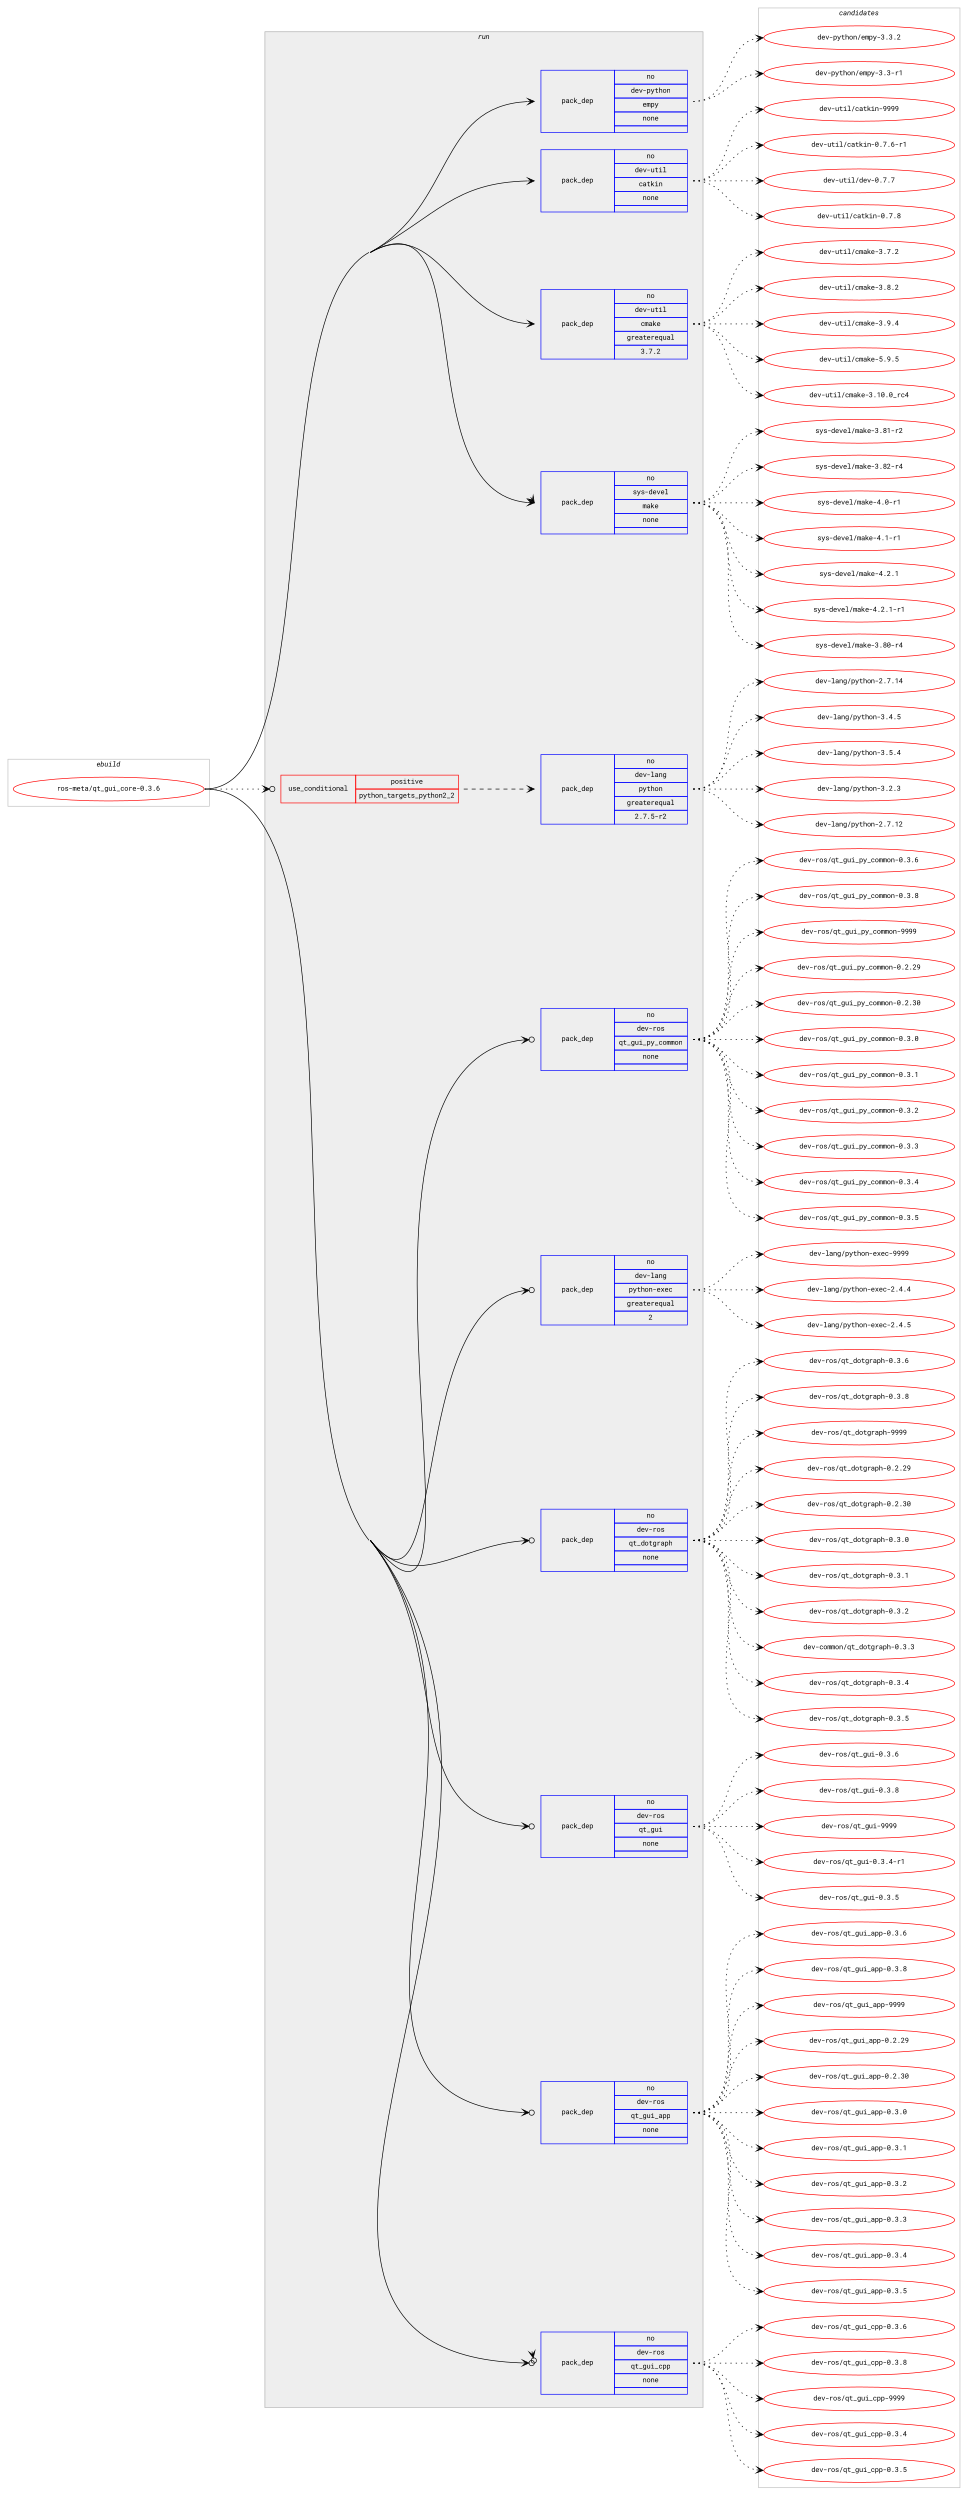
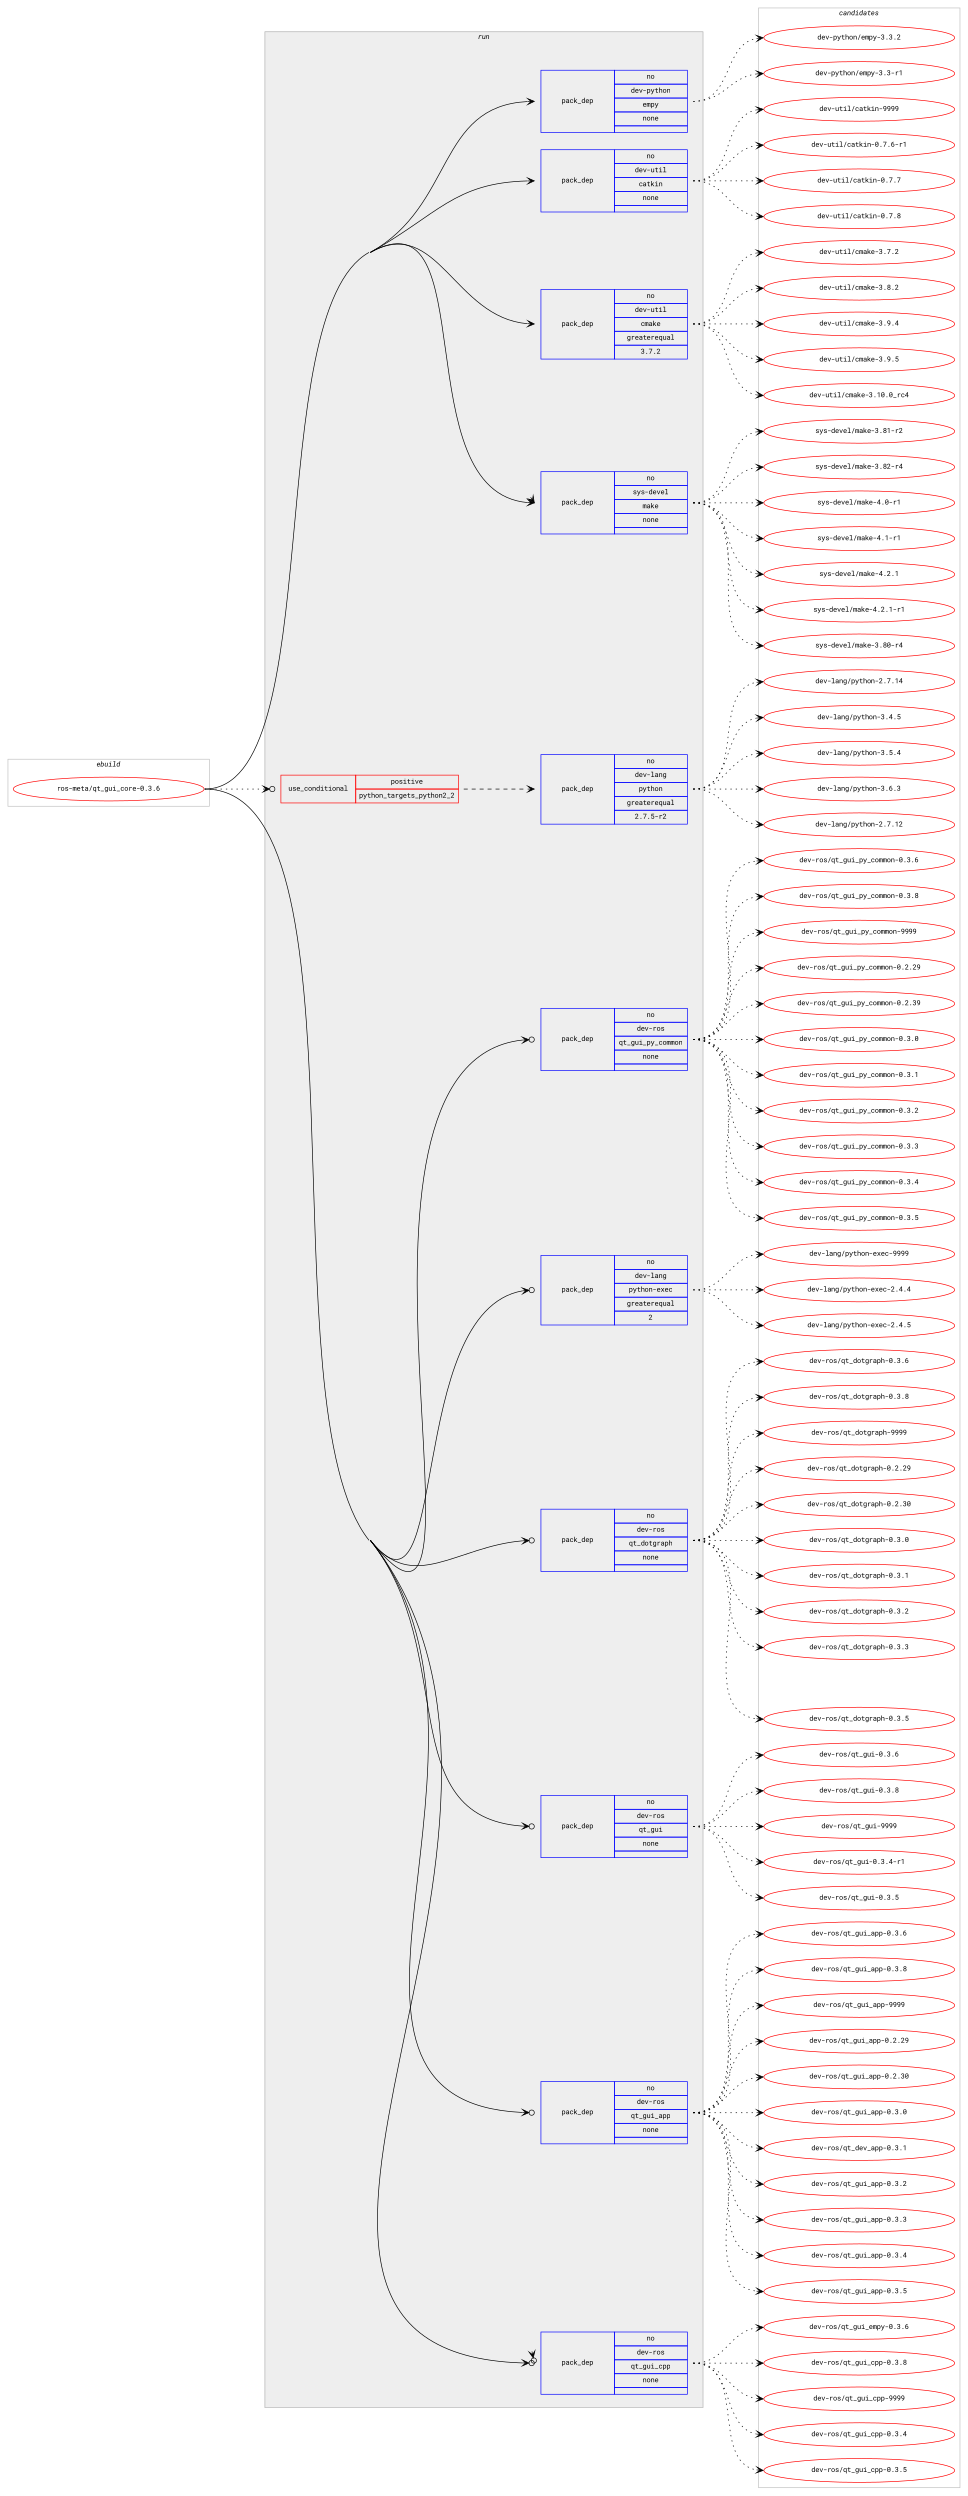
(859, 181) -> (859, 181)
(859, 360) -> (859, 360)
(859, 789) -> (859, 789)
(859, 1004) -> (859, 1004)
(859, 1648) -> (859, 1648)
(859, 1683) -> none
(859, 2148) -> (859, 2148)
(859, 2327) -> (859, 2327)
